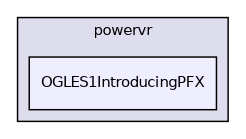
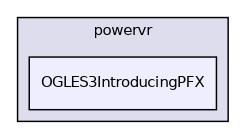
(123, 83) -> (123, 83)
